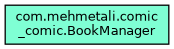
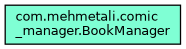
(87, 25) -> (93, 25)
